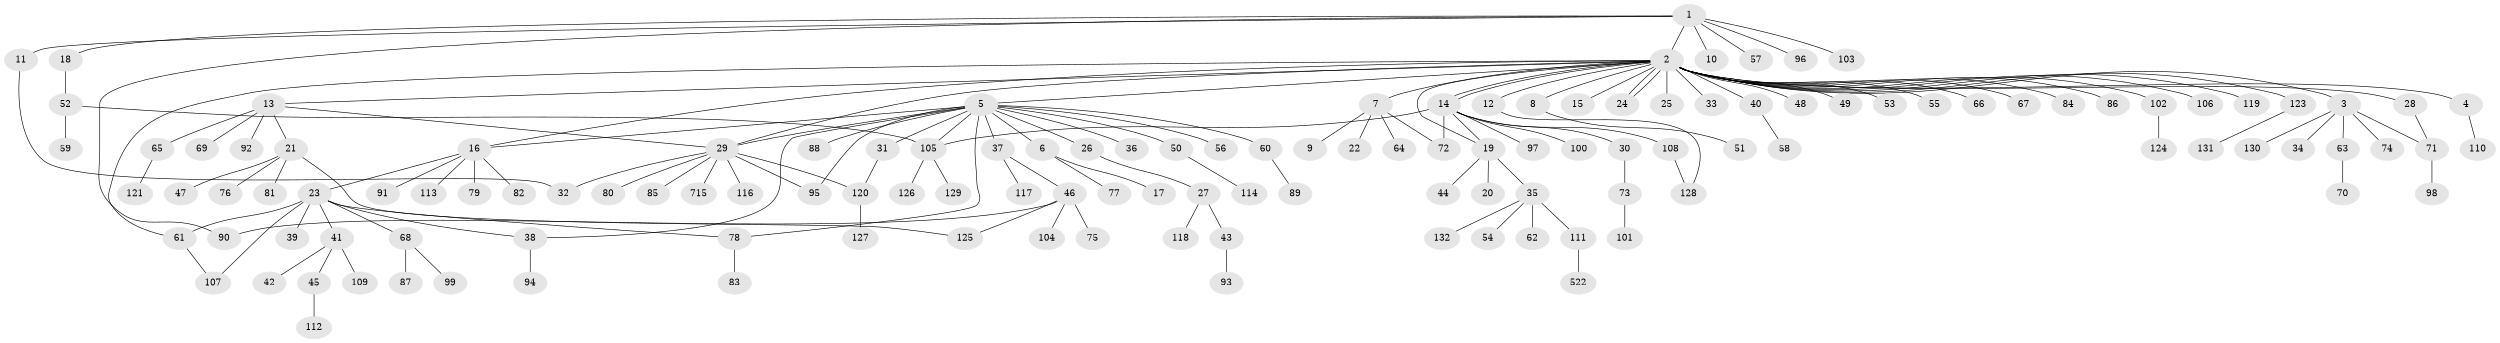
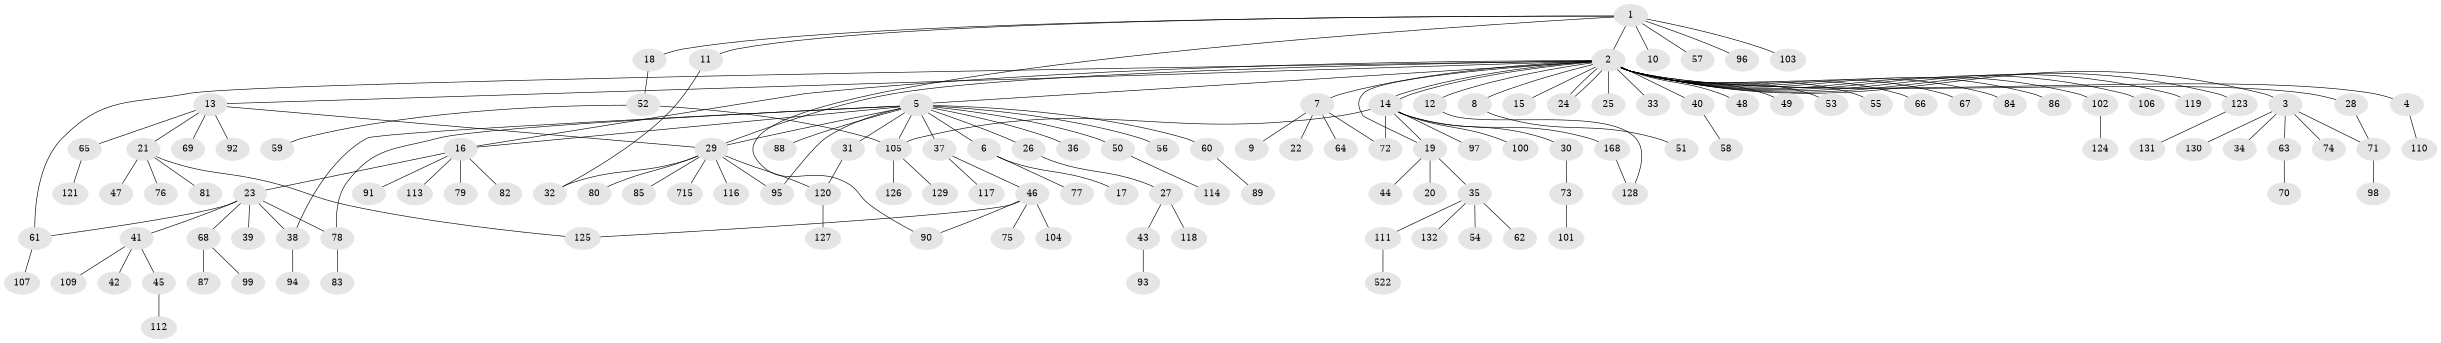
(1671, 149) -> (1612, 149)
(261, 236) -> none
